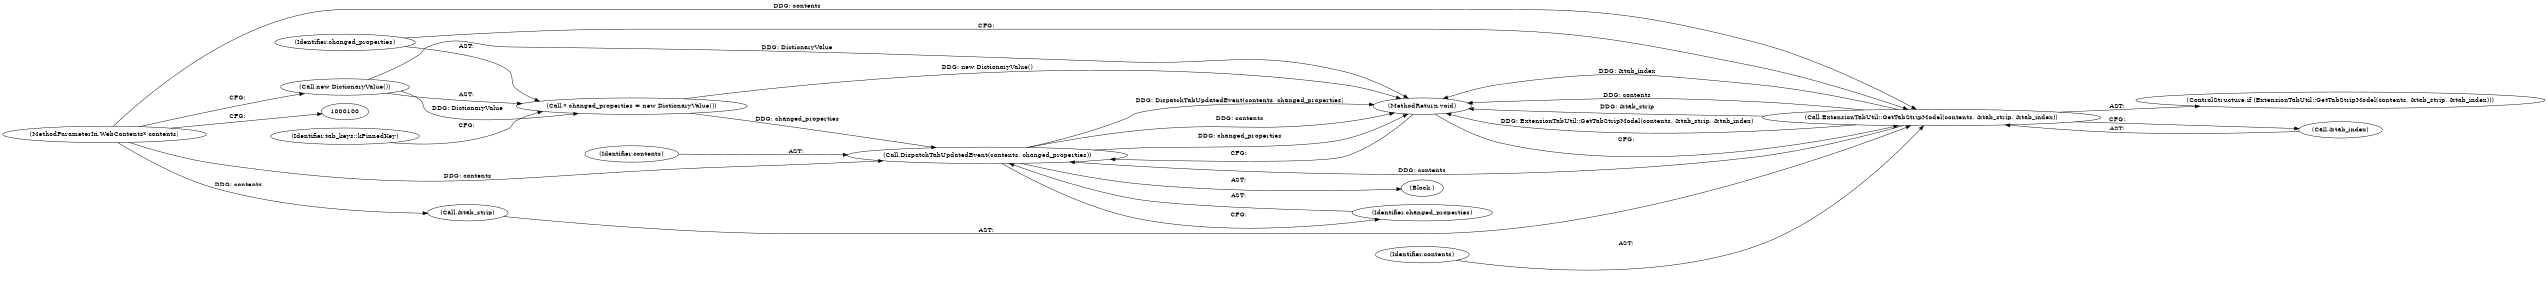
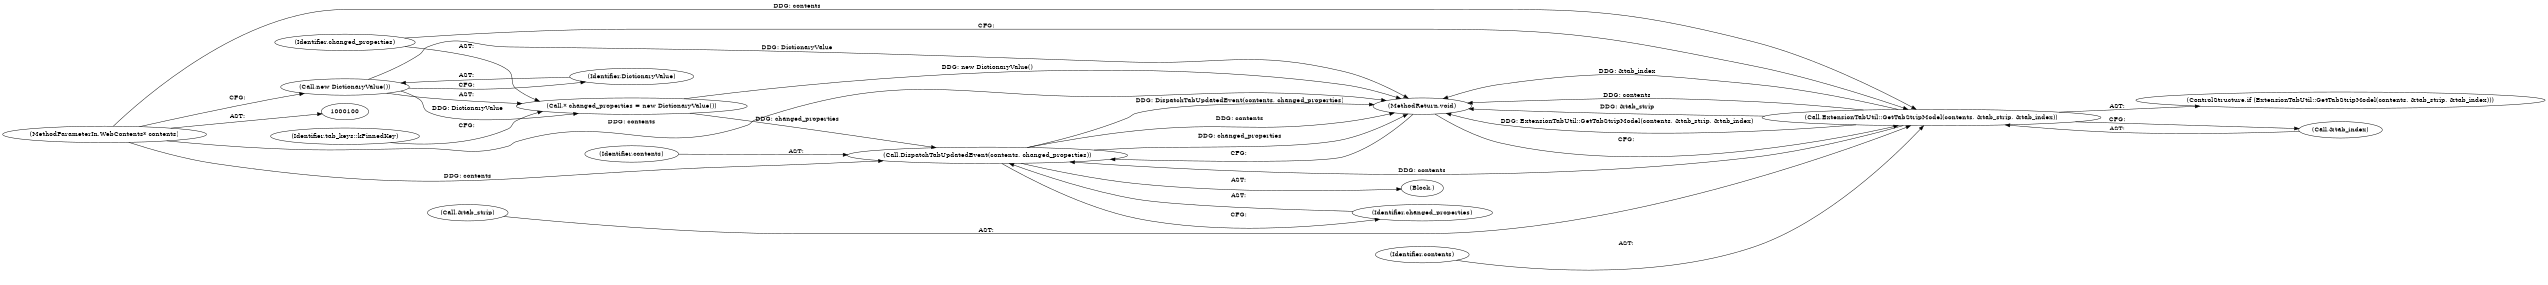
none -> (632, 77)
(239, 116) -> (239, 116)
(265, 199) -> (772, 115)
